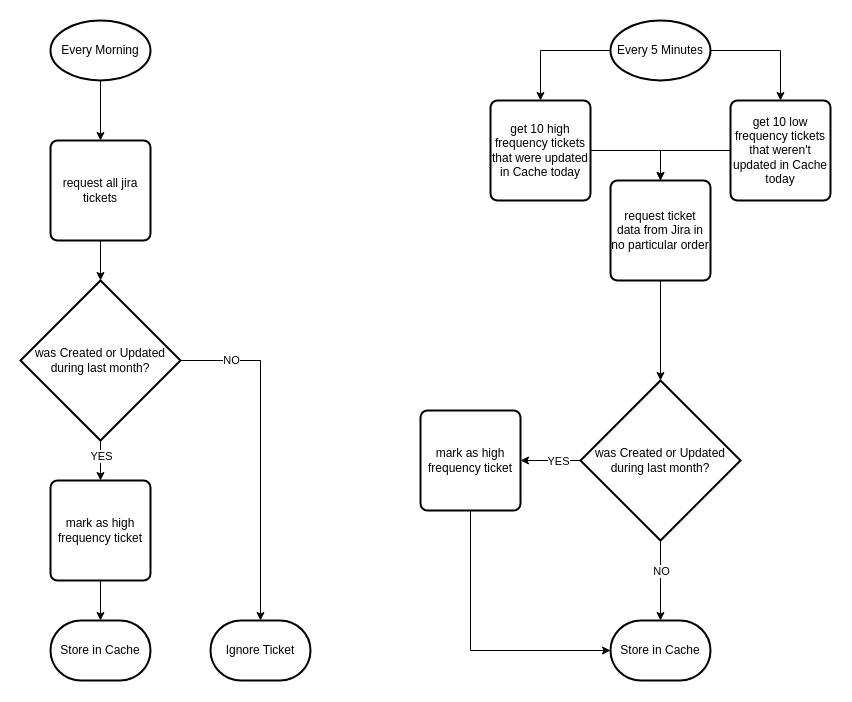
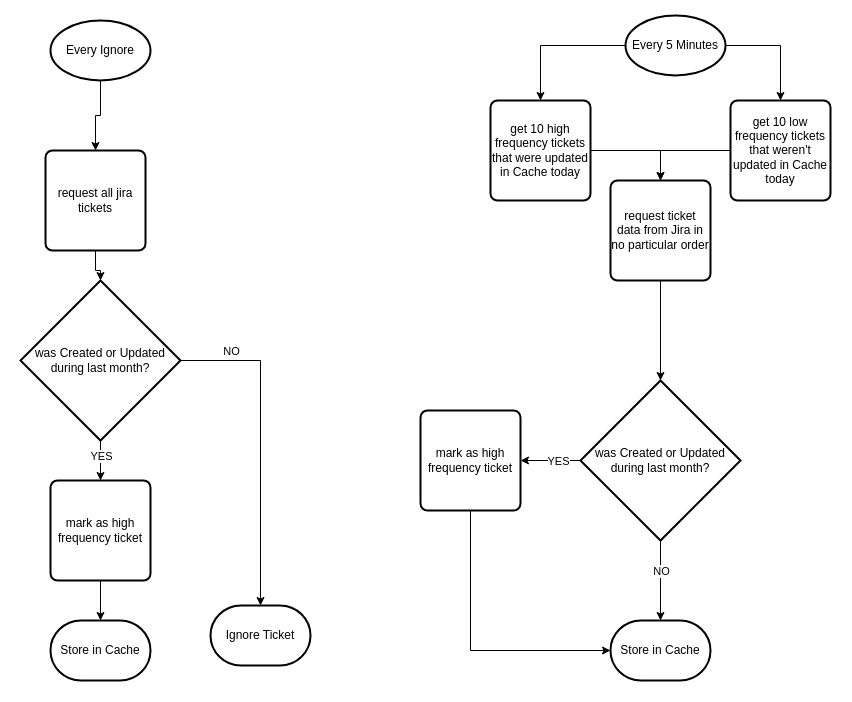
(101, 51) -> (101, 51)
(661, 51) -> (676, 46)
(101, 191) -> (96, 201)
(261, 651) -> (261, 636)
